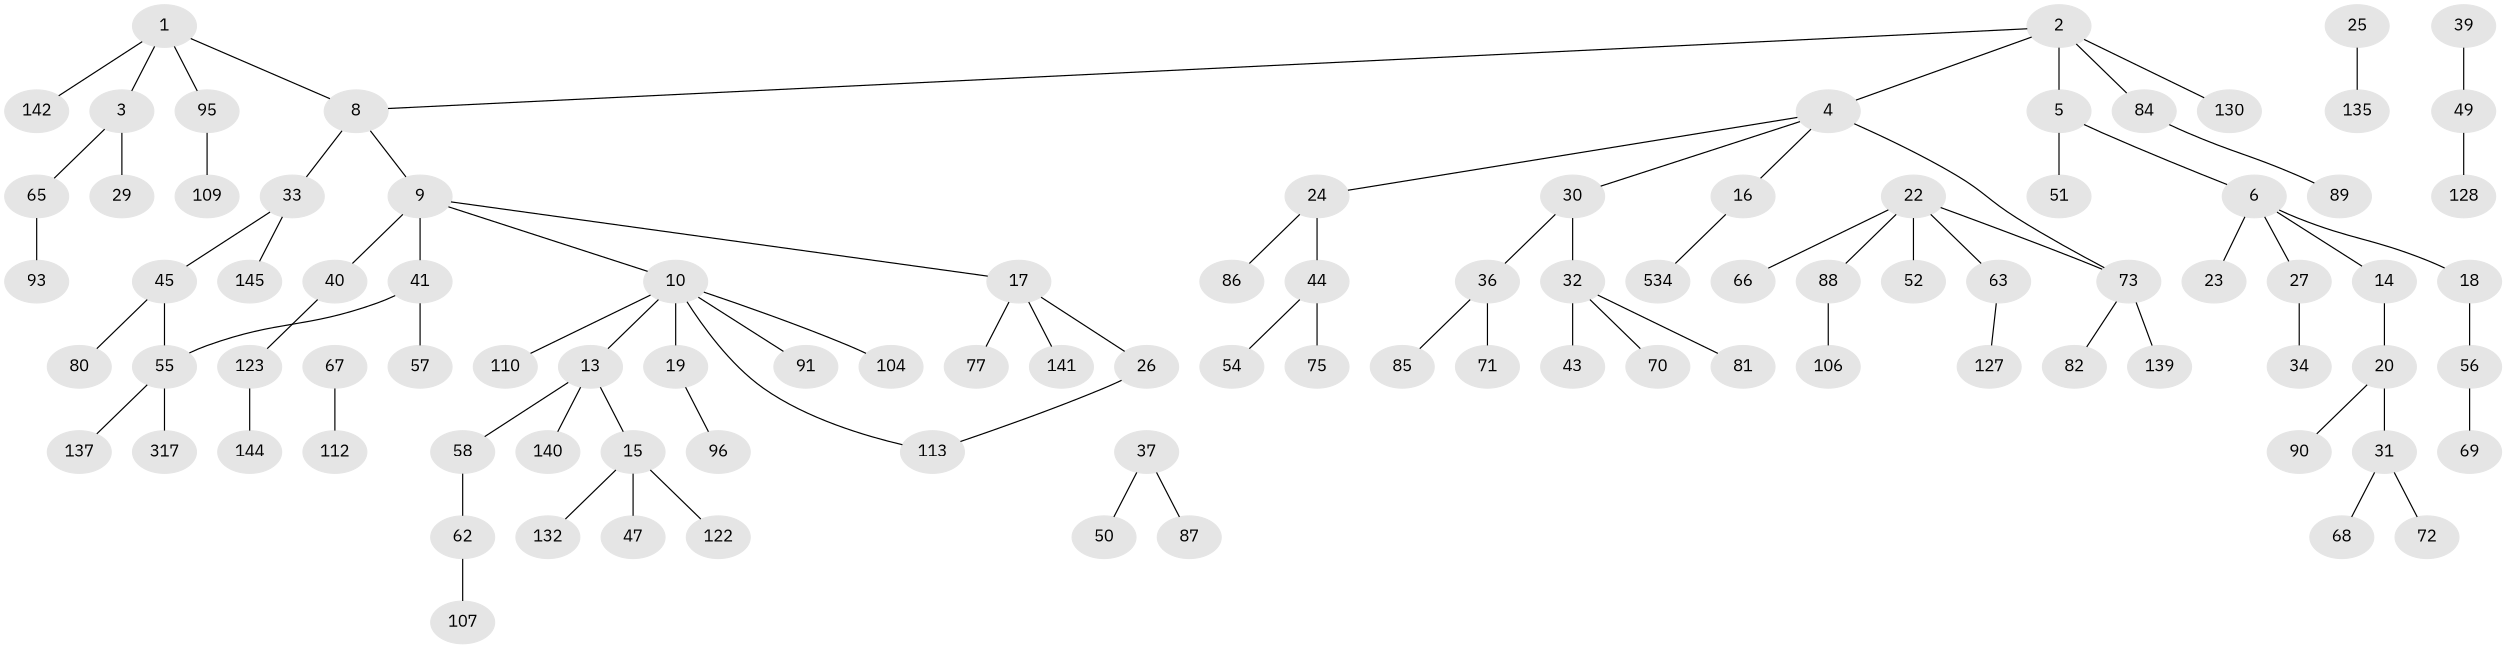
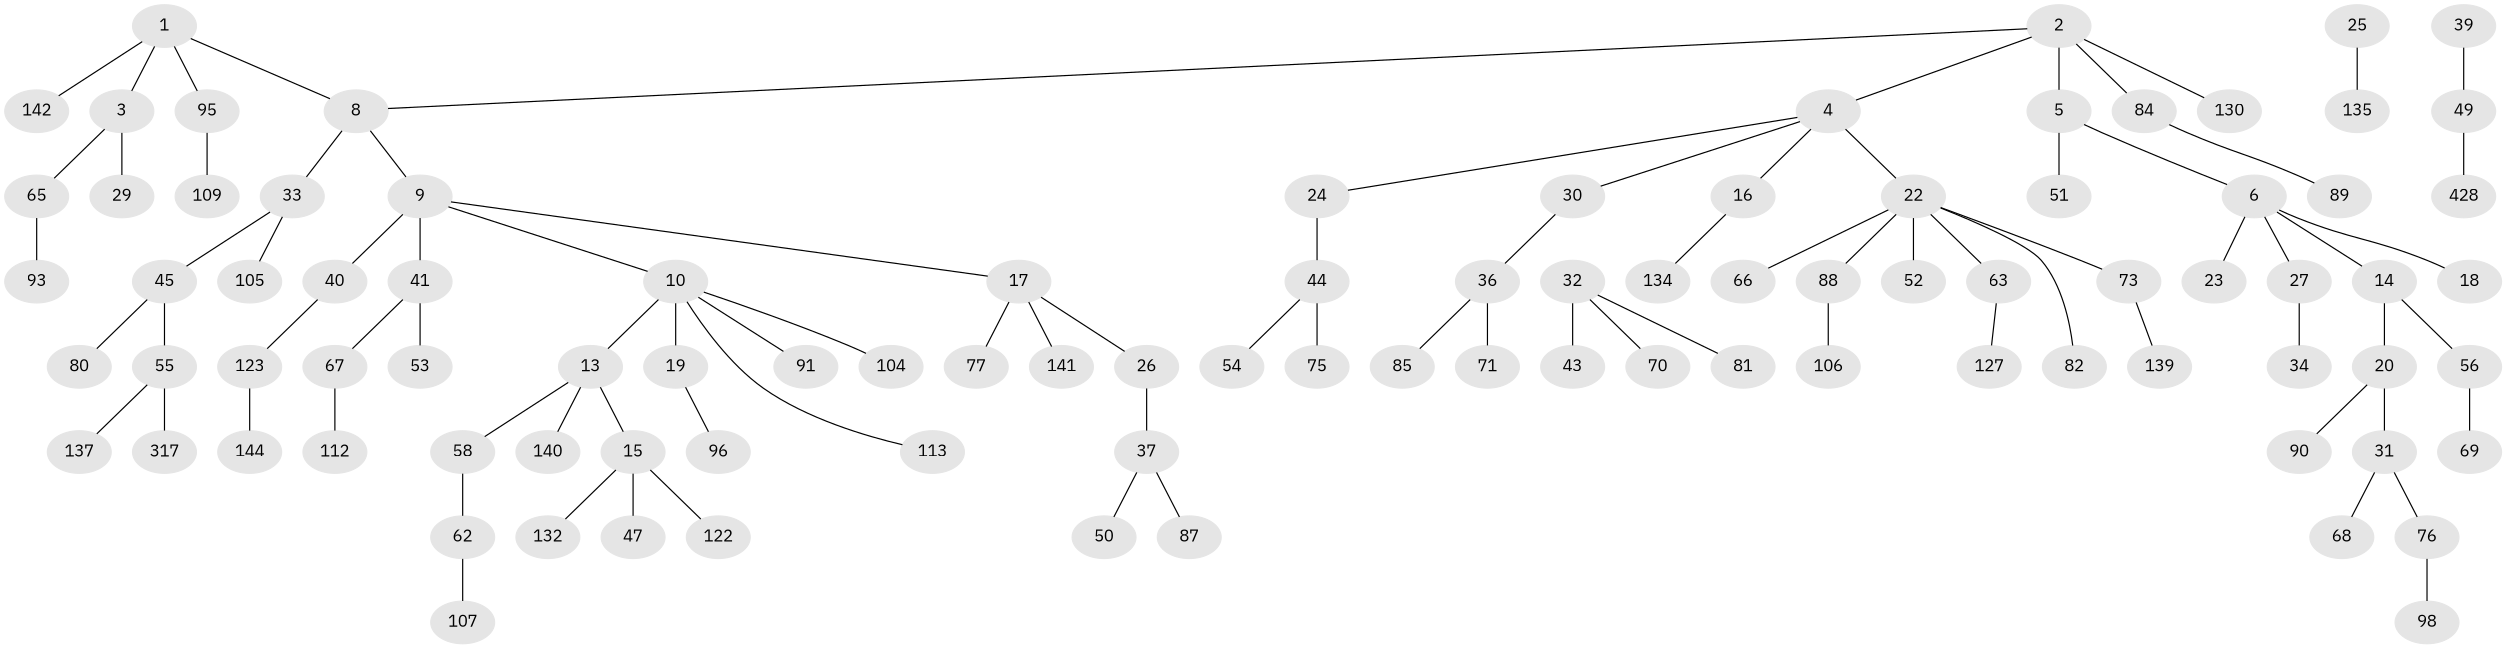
(1981, 192) -> (1871, 154)
(2464, 196) -> (2464, 196)
(1573, 239) -> none
(250, 282) -> (250, 282)
(1232, 282) -> none
(1658, 282) -> (1658, 282)
(308, 321) -> (378, 324)
(2102, 324) -> (2033, 253)
(2470, 324) -> (2427, 324)
(420, 367) -> (420, 367)
(505, 367) -> none
(1042, 413) -> (1147, 410)
(2427, 537) -> (2427, 537)
none -> (2427, 622)
